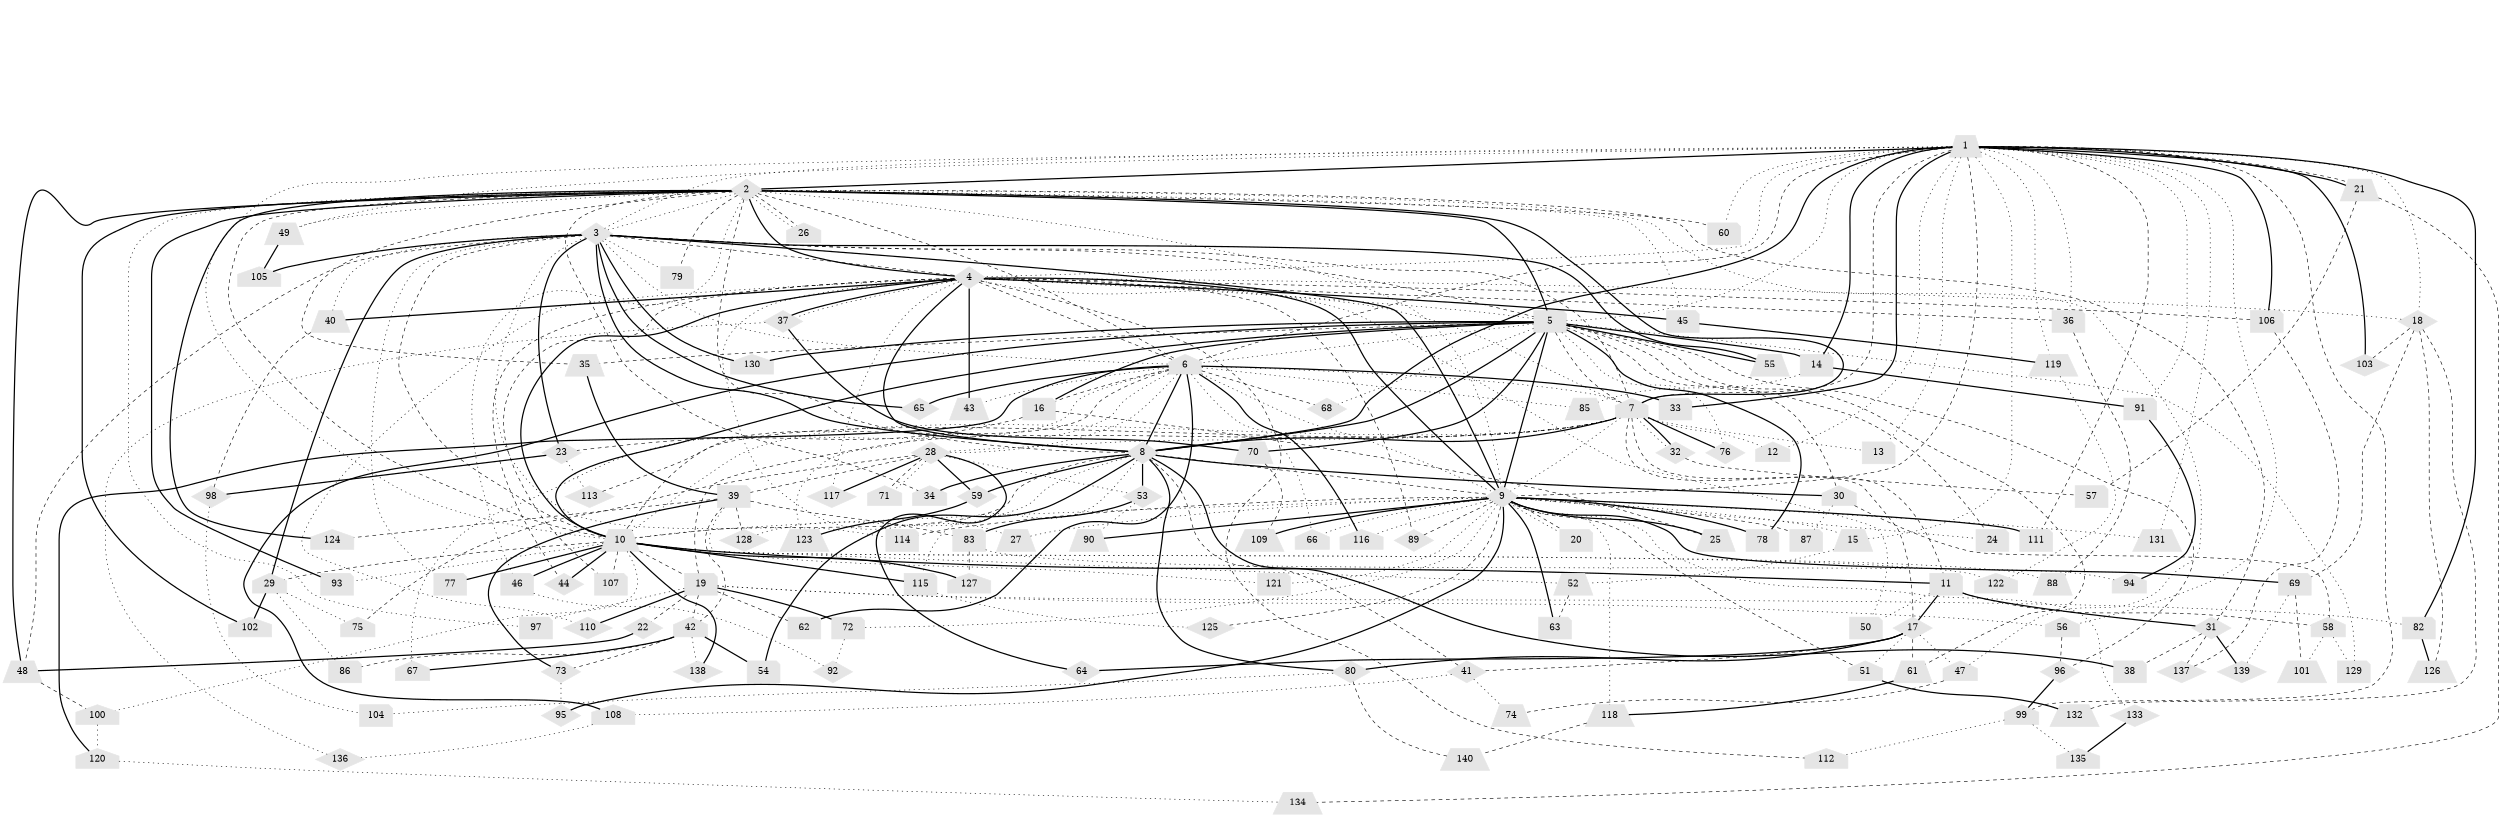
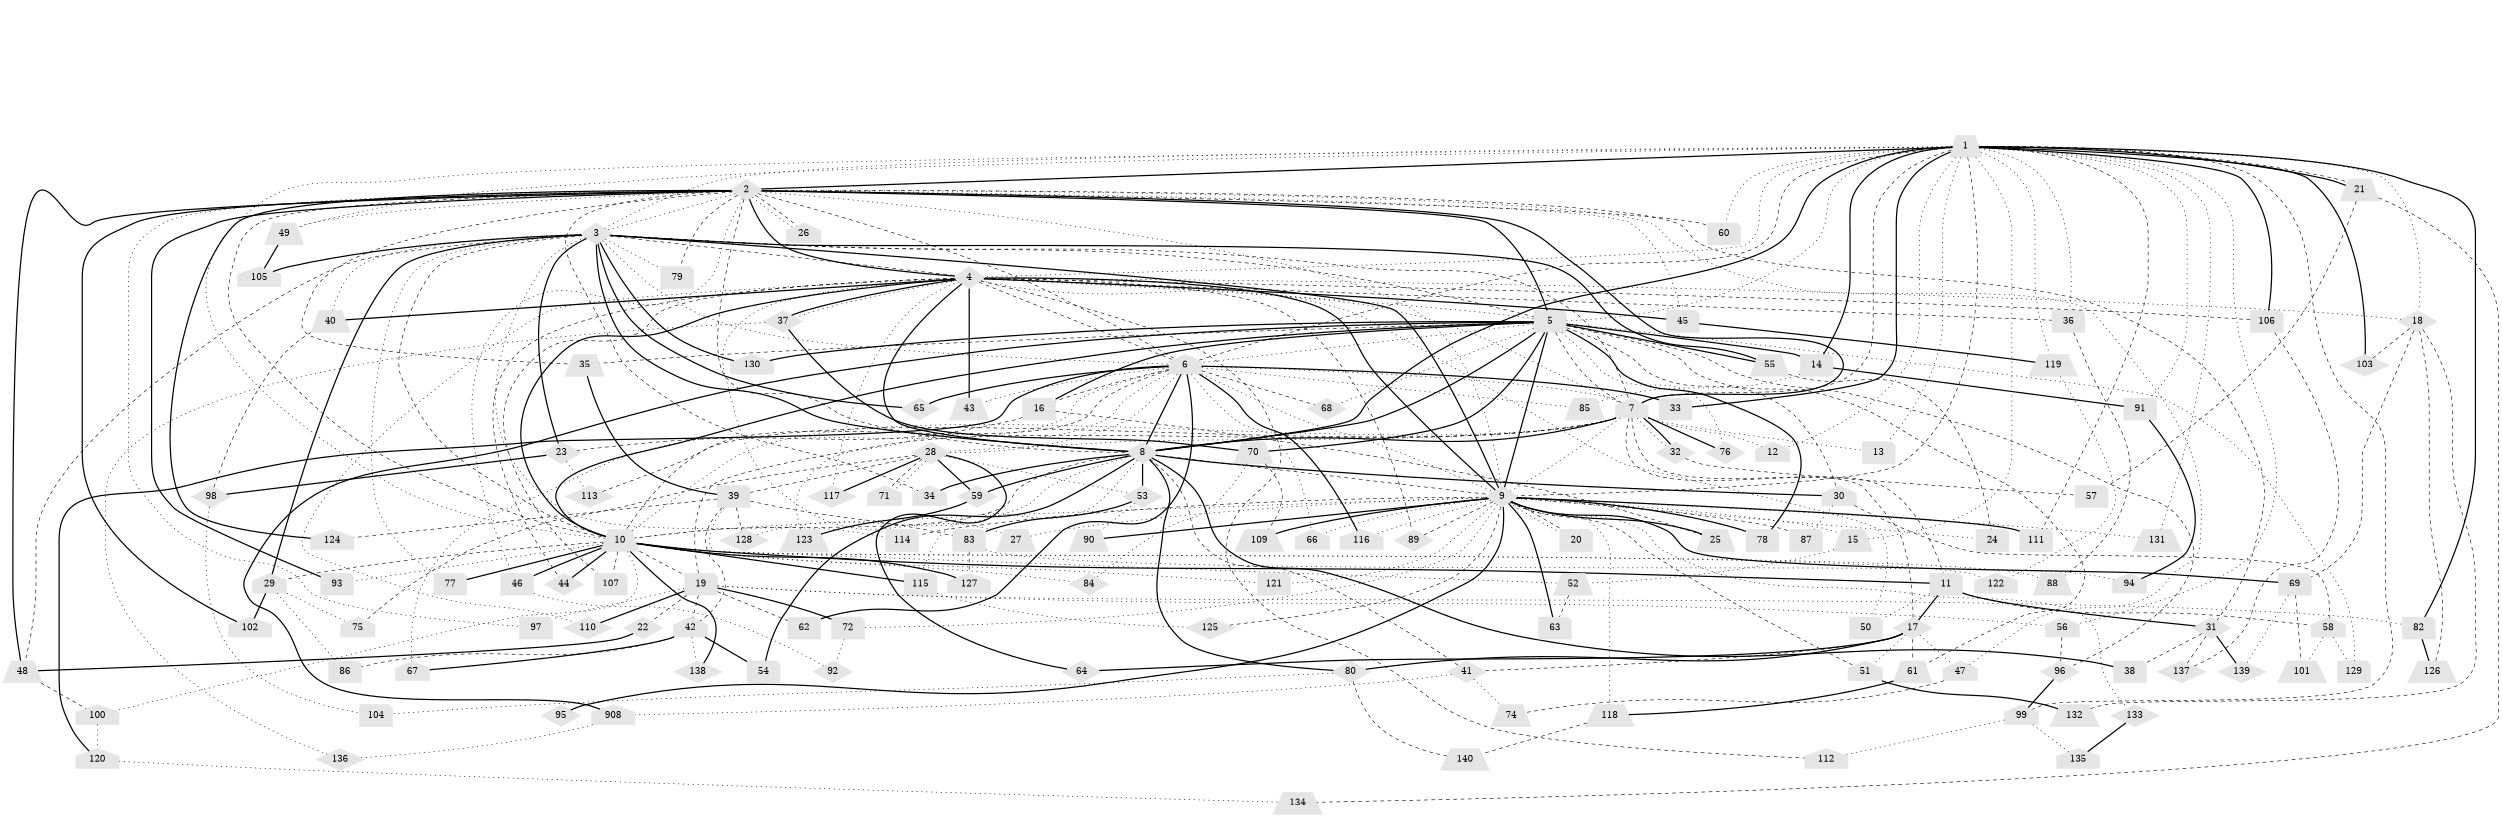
(1803, 401) -> (1930, 400)
none -> (1089, 584)
(561, 672) -> none
(613, 716) -> (613, 716)
